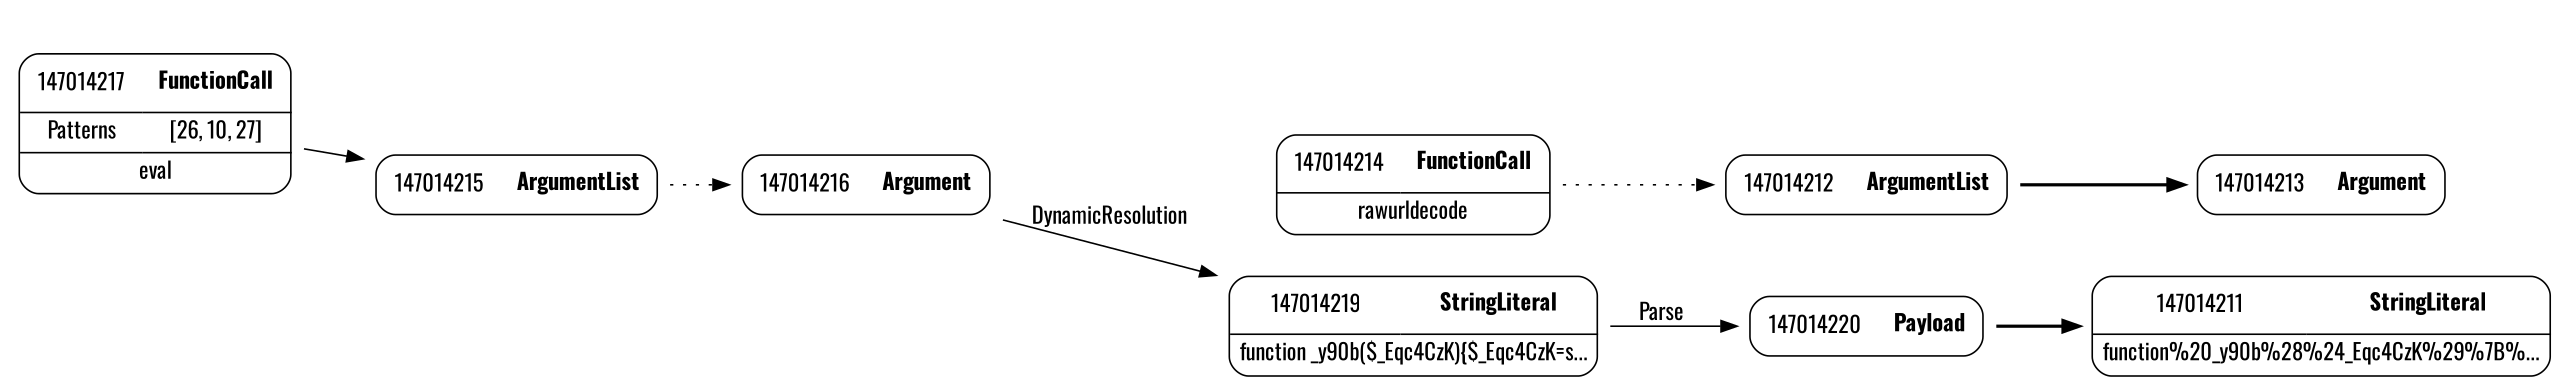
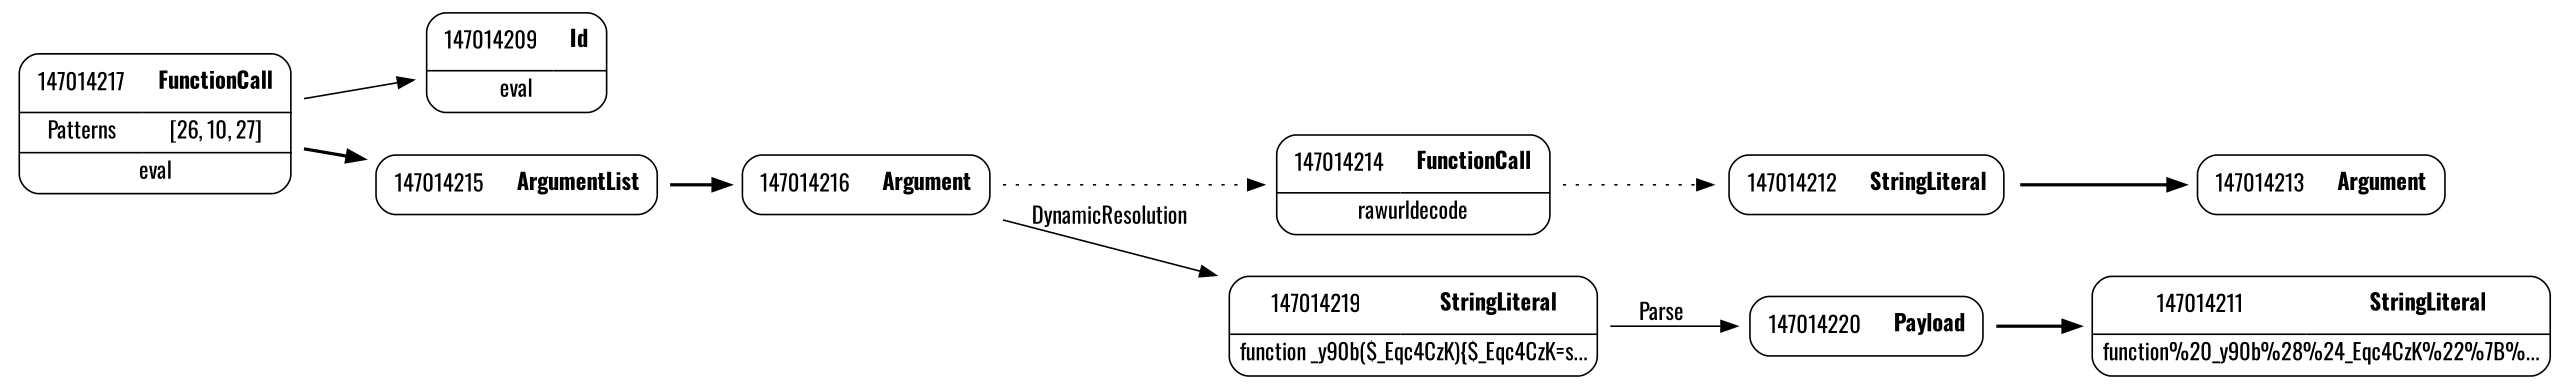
none -> (517, 63)
(325, 152) -> (325, 152)
(1928, 183) -> (1928, 183)
(691, 185) -> (691, 185)
none -> (1125, 185)
(2322, 354) -> (2322, 354)
